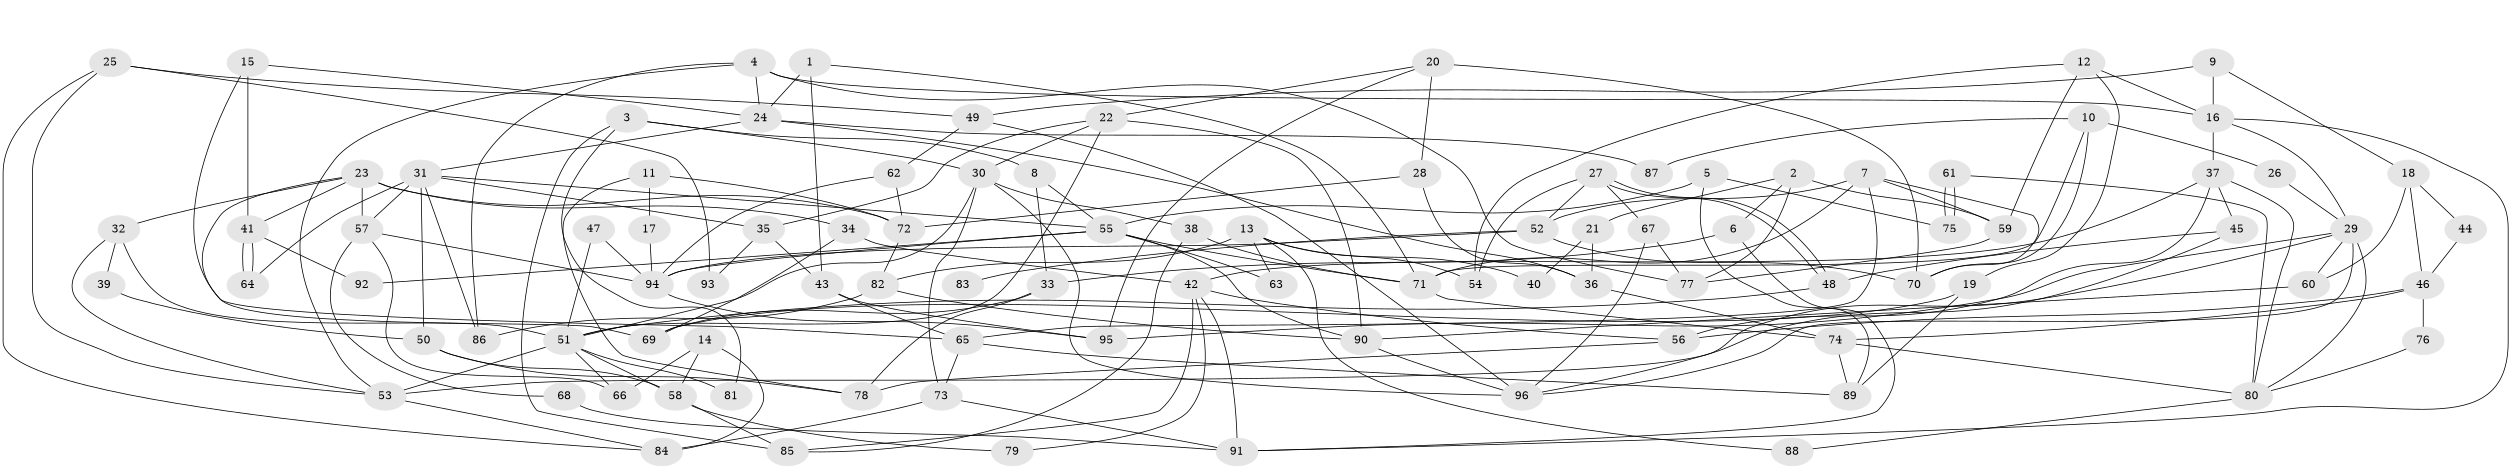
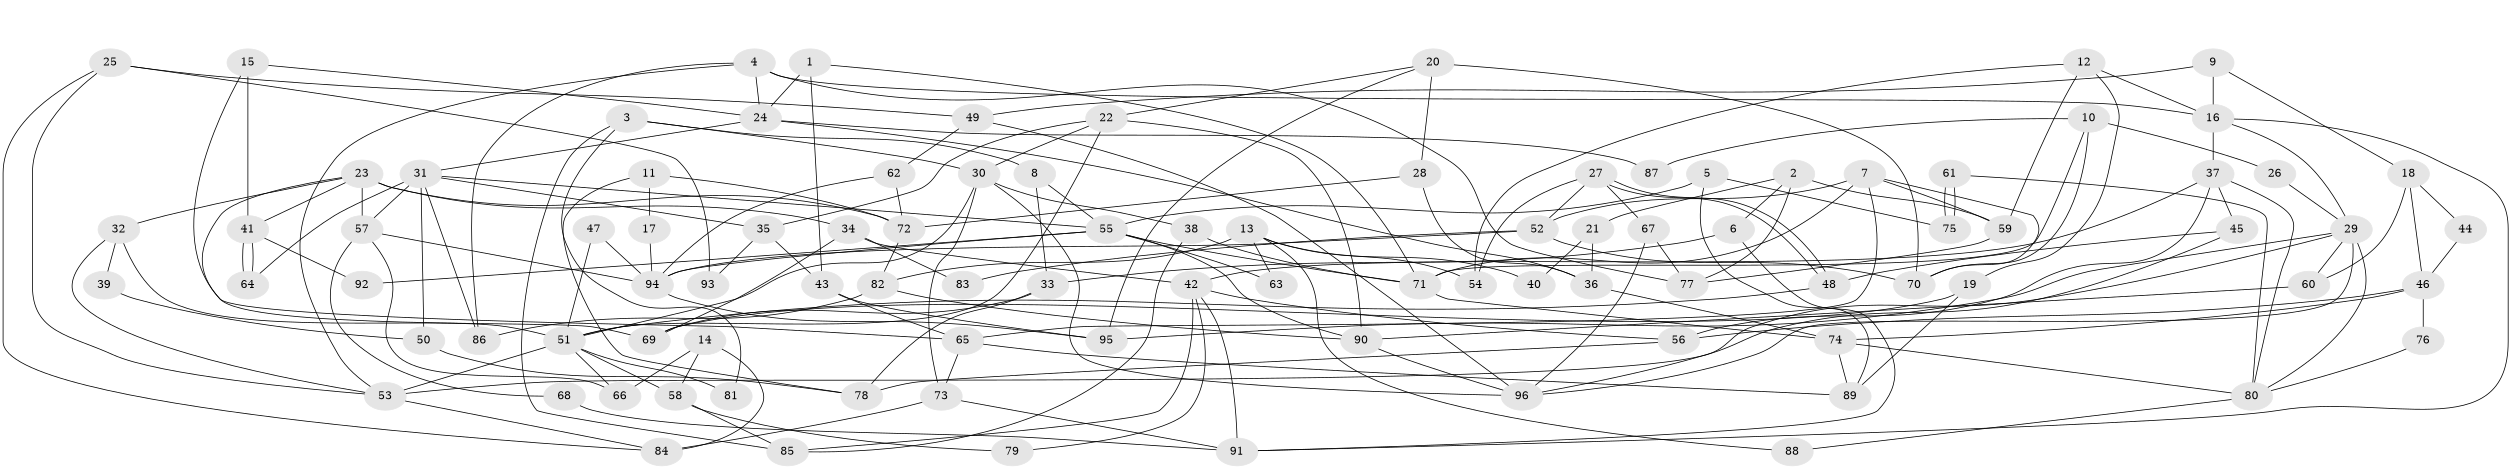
none -> (912, 260)
(550, 369) -> none
